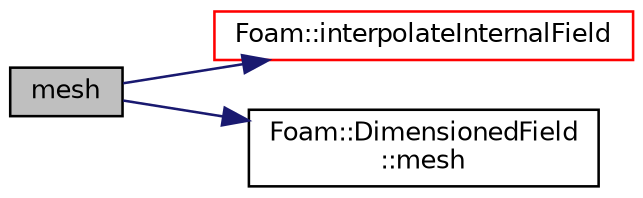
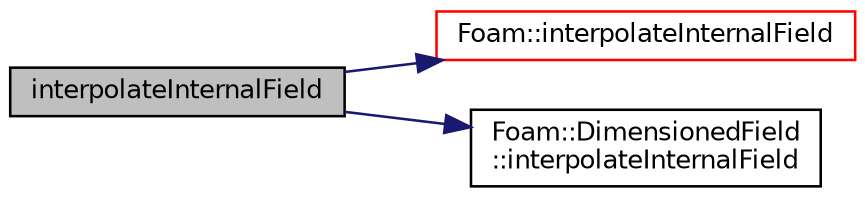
(66, 92) -> (177, 92)
(424, 148) -> (646, 148)
